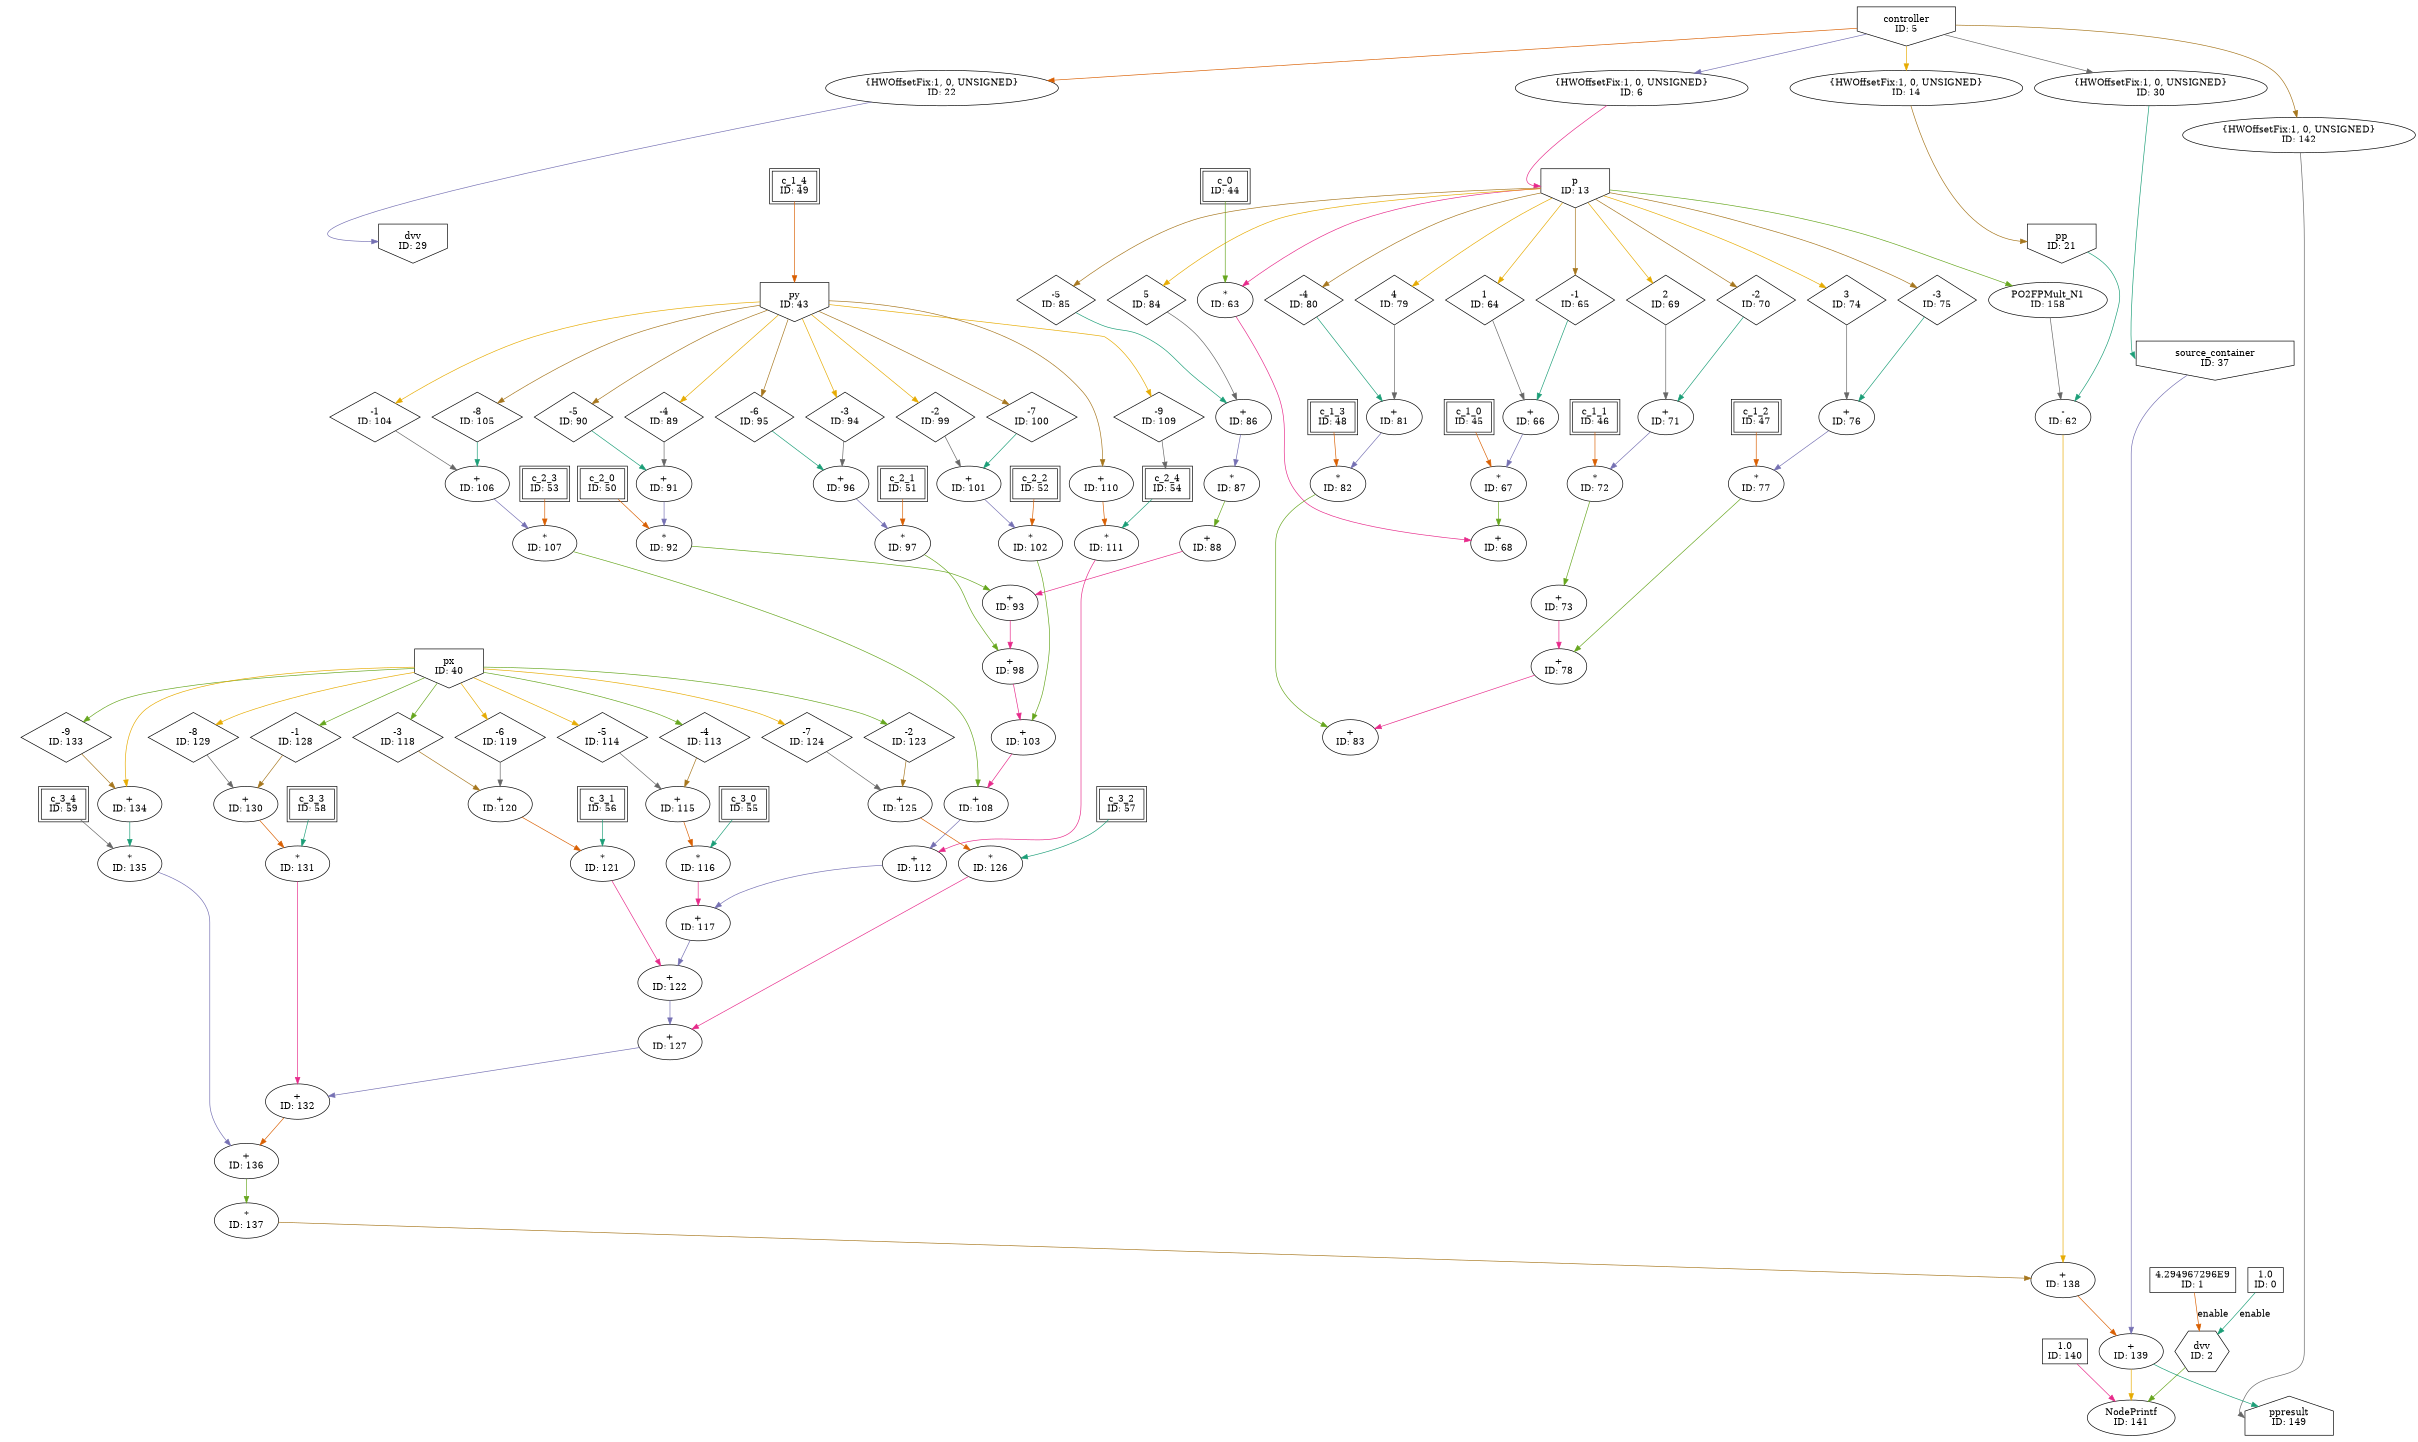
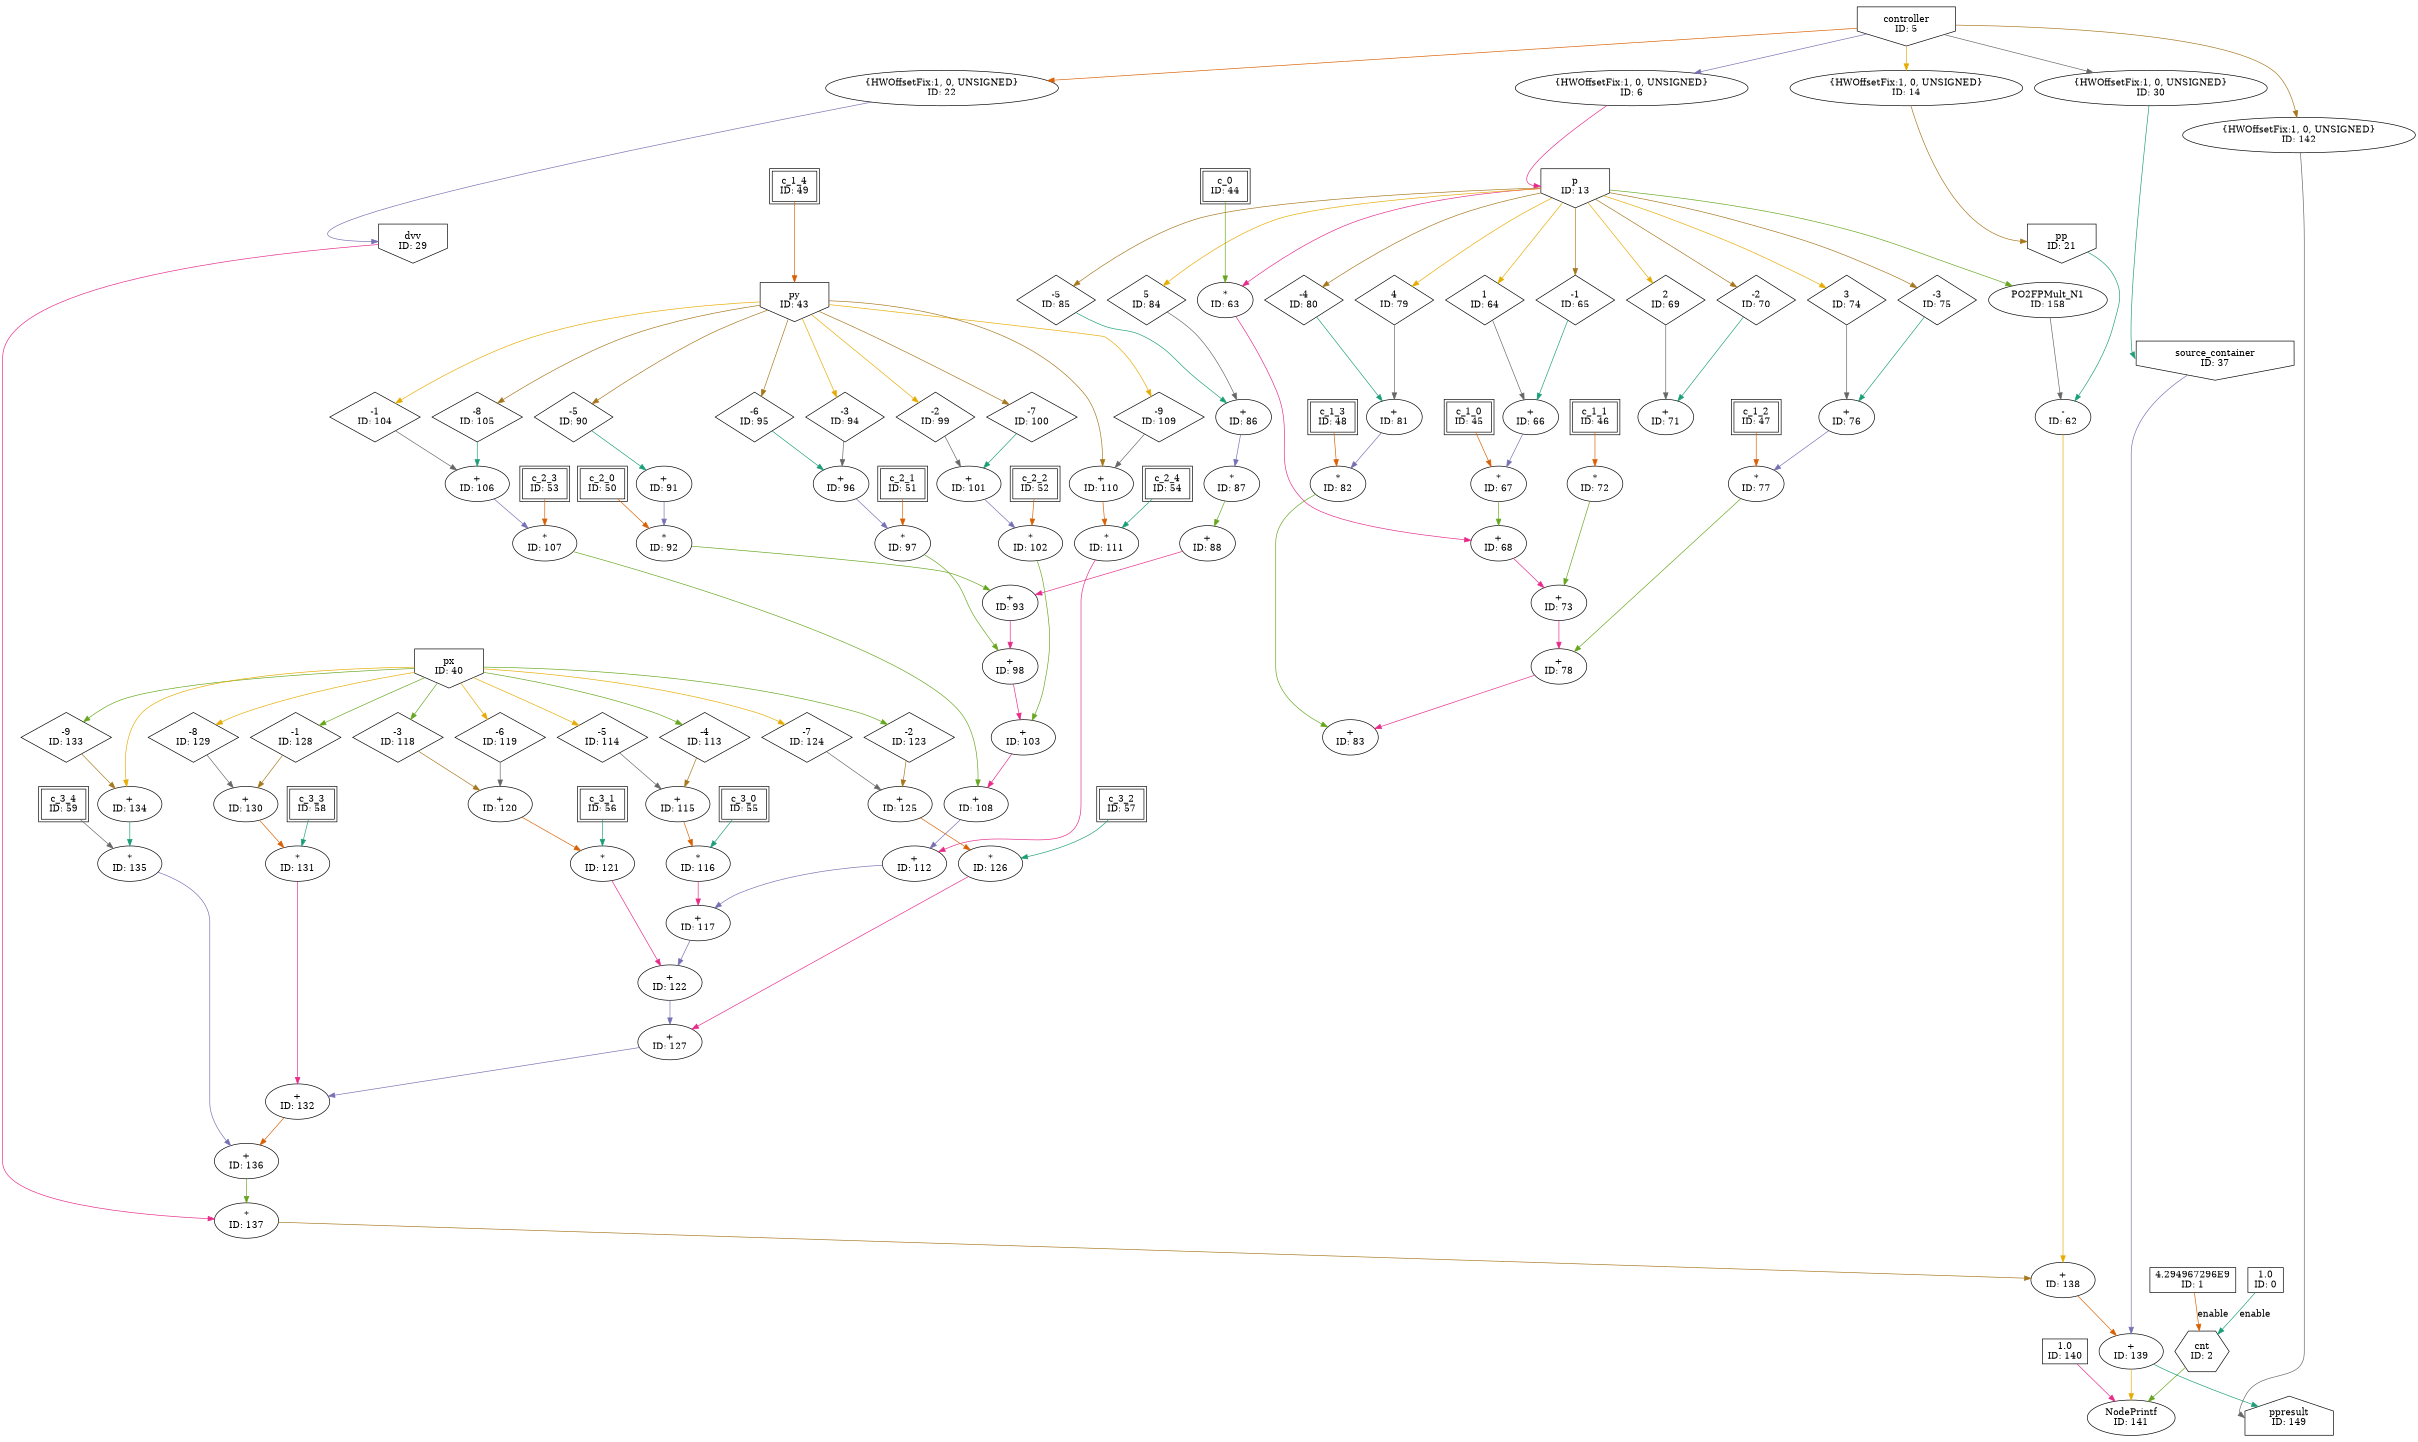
(664, 417) -> none
(1633, 448) -> none
(1163, 451) -> (1132, 448)
none -> (1526, 571)
none -> (3, 667)
(2202, 1351) -> (2202, 1351)
